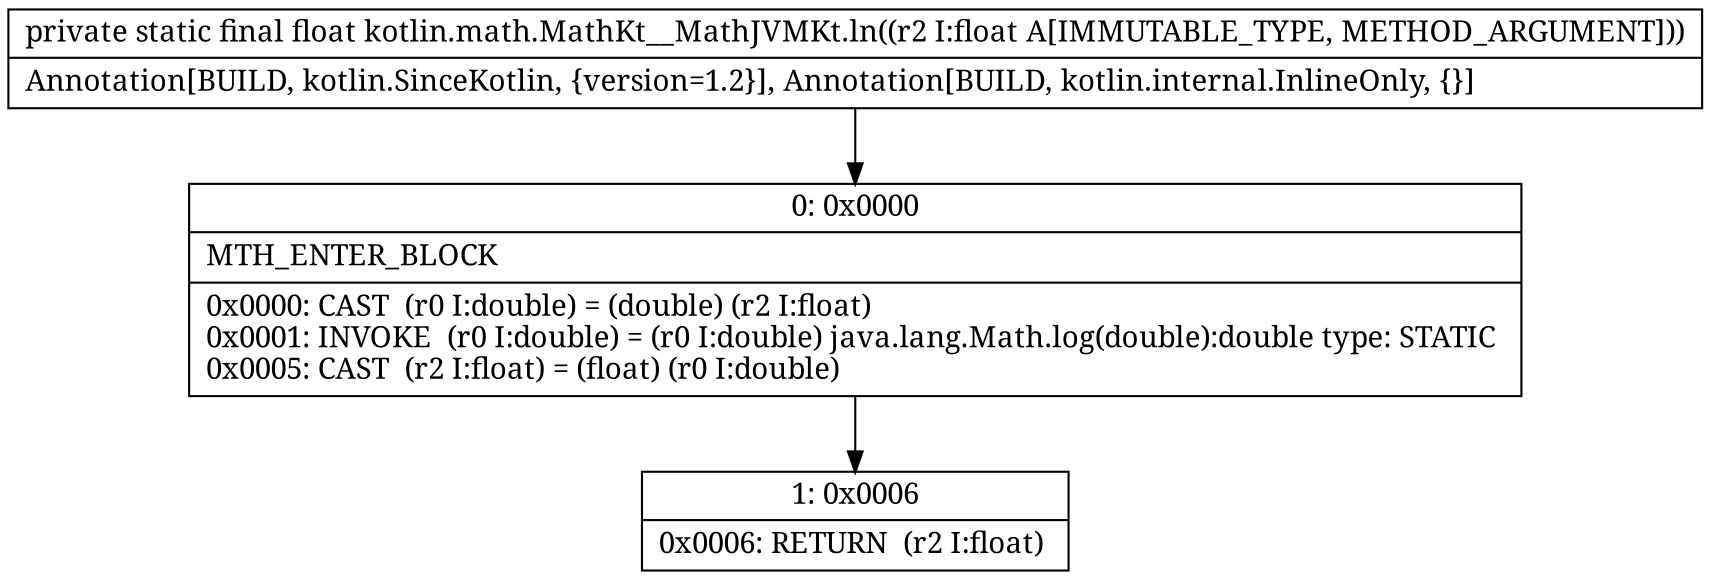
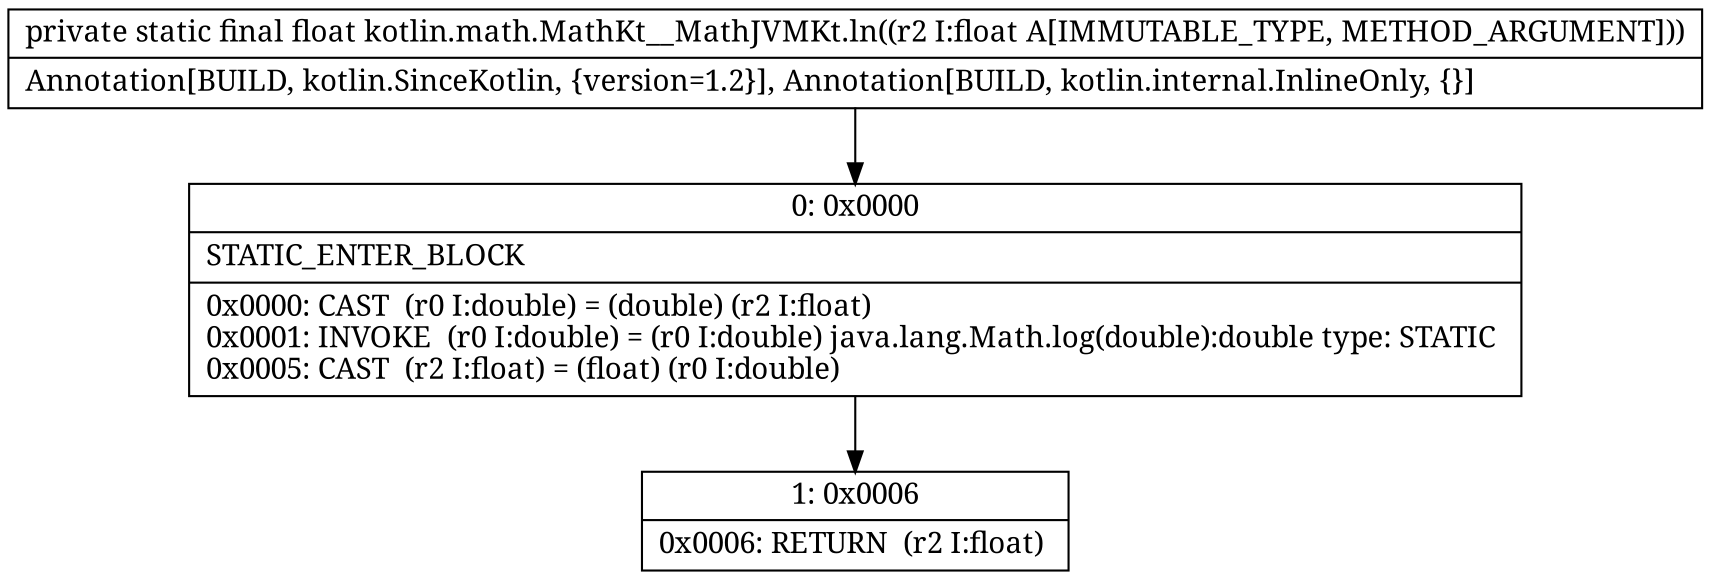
(352, 256) -> (366, 256)
